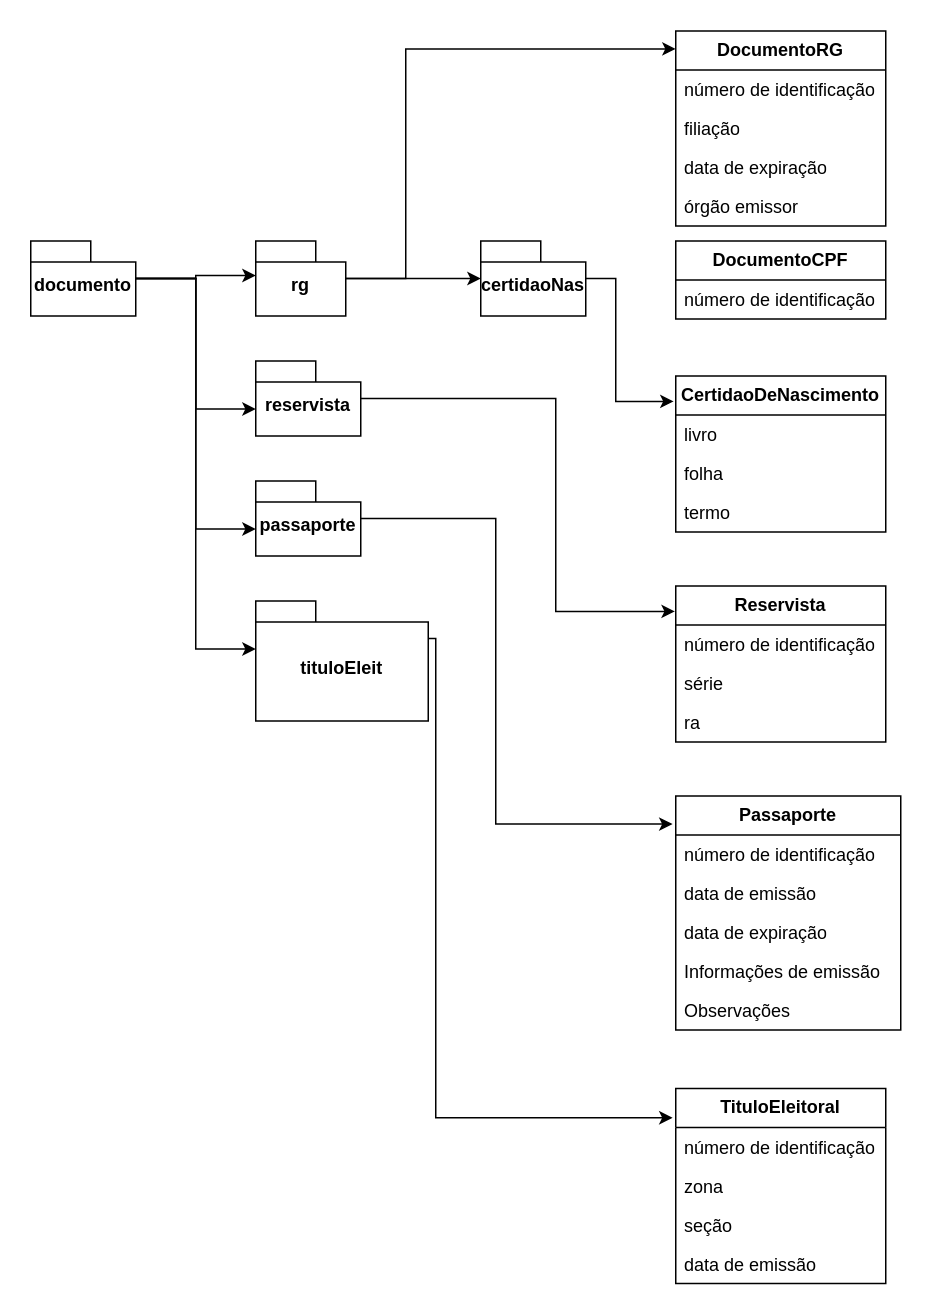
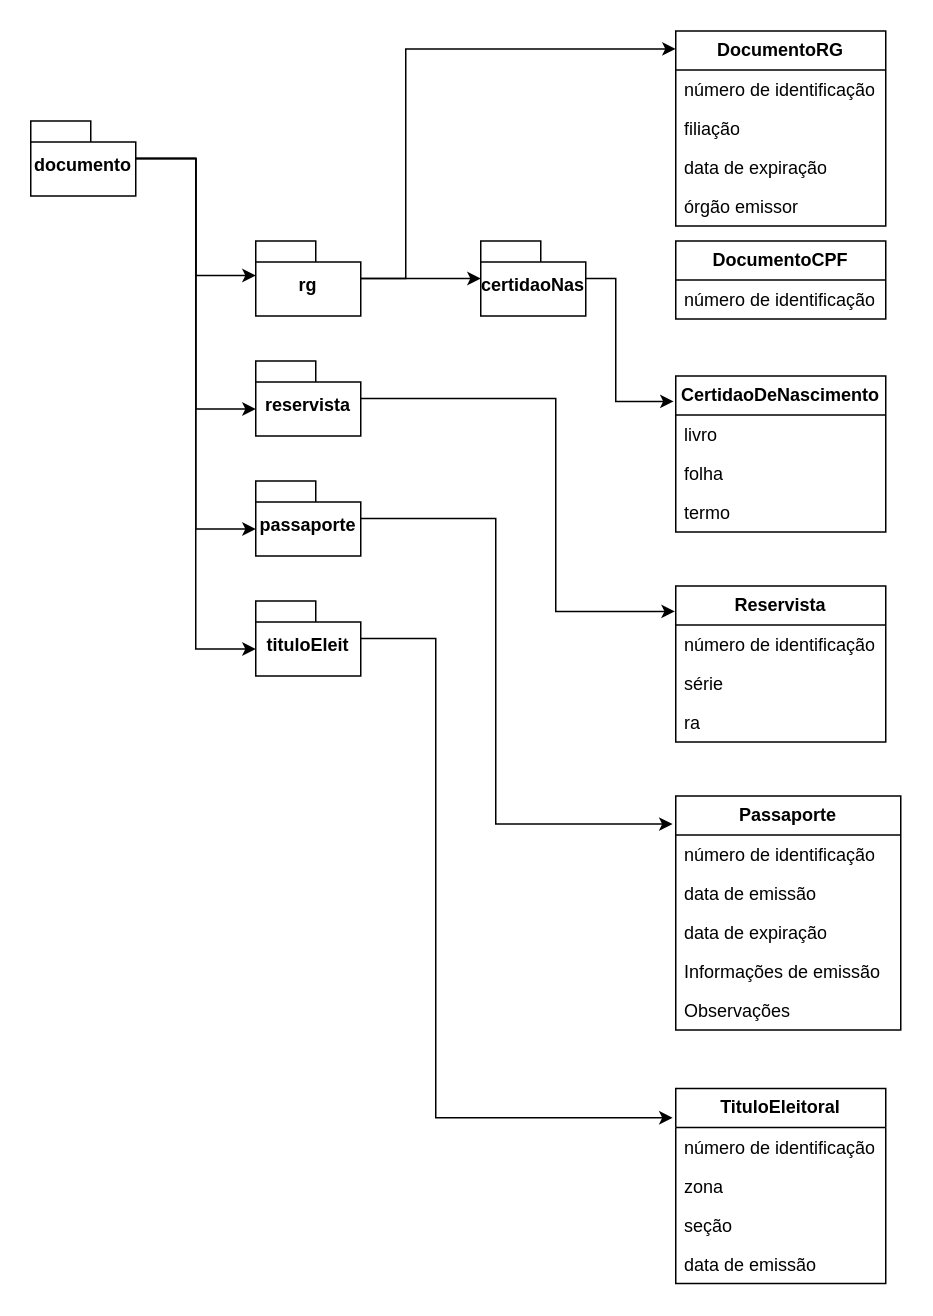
(83, 278) -> (83, 158)
(301, 278) -> (308, 278)
(342, 661) -> (308, 638)
